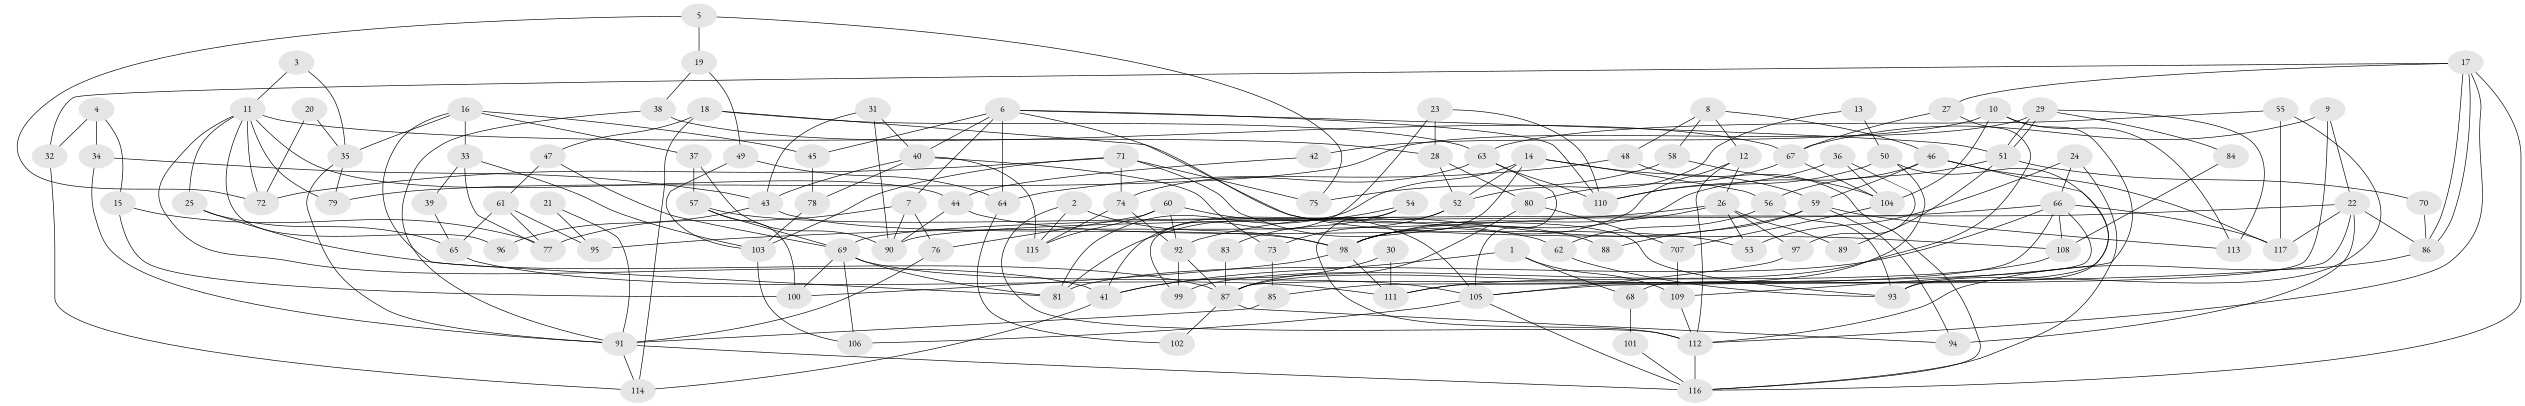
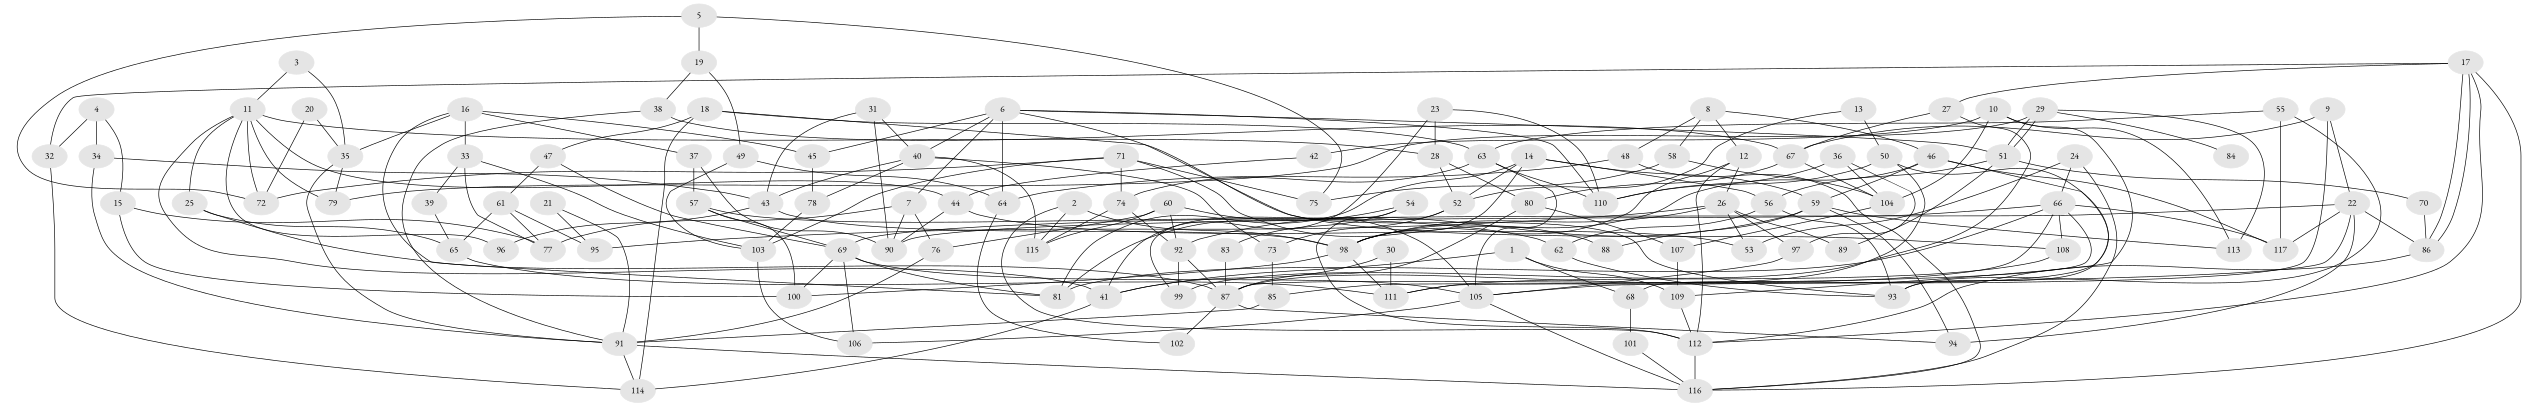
(2147, 203) -> none
(1677, 250) -> (1677, 250)
